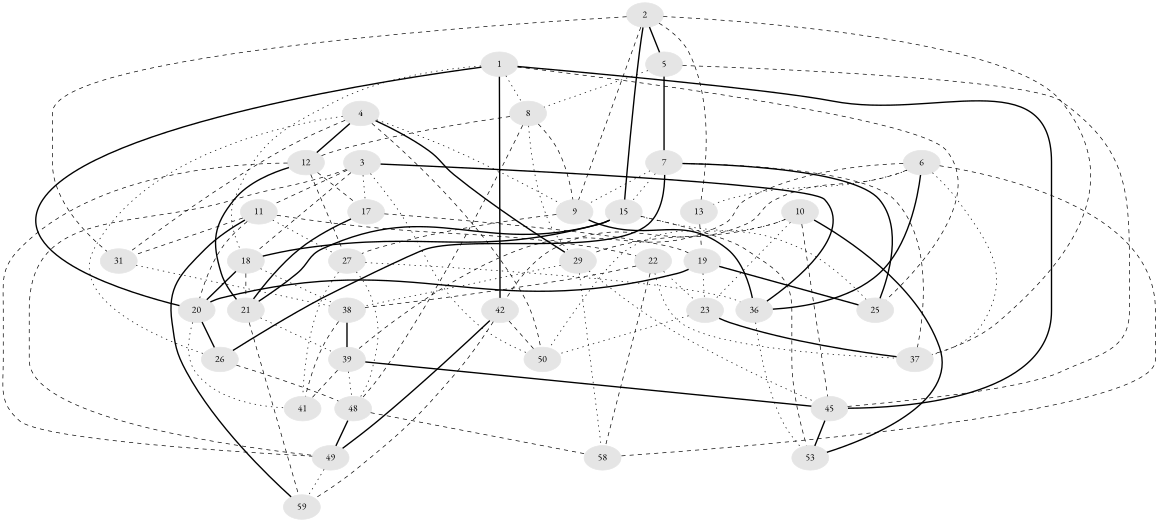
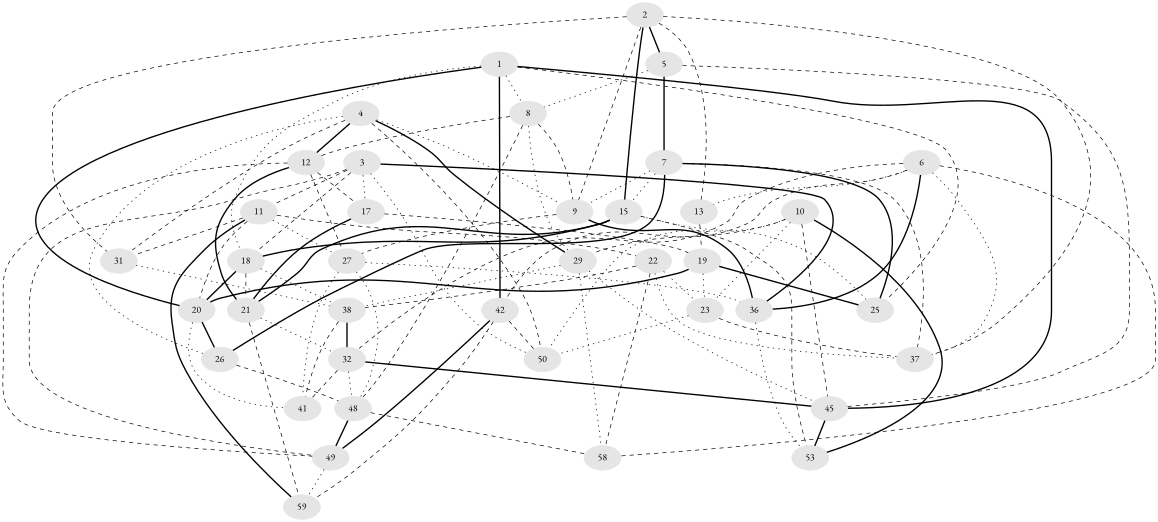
(807, 342) -> (807, 342)
(347, 359) -> (347, 359)
